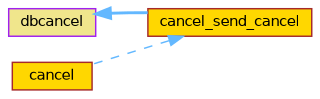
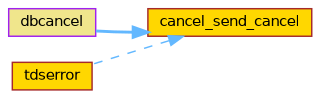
(129, 13) -> (114, 32)
(52, 76) -> (52, 76)
